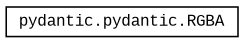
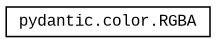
(122, 22) -> (108, 22)
